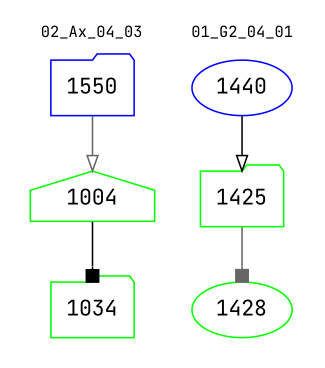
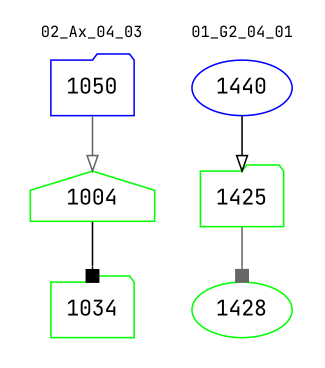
(92, 88) -> (92, 88)
